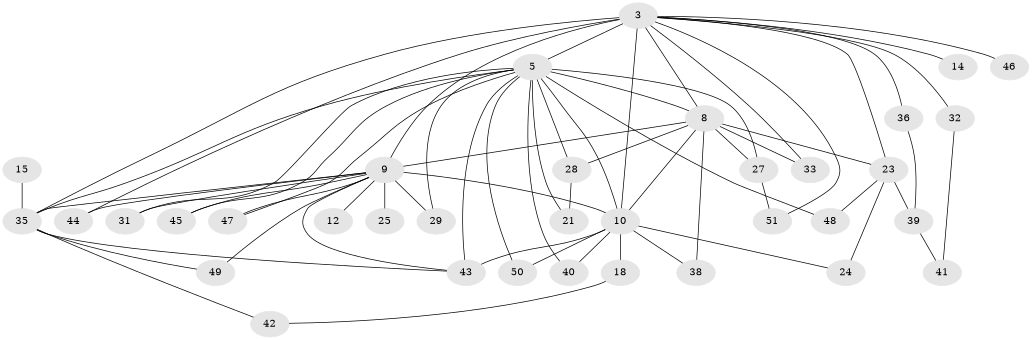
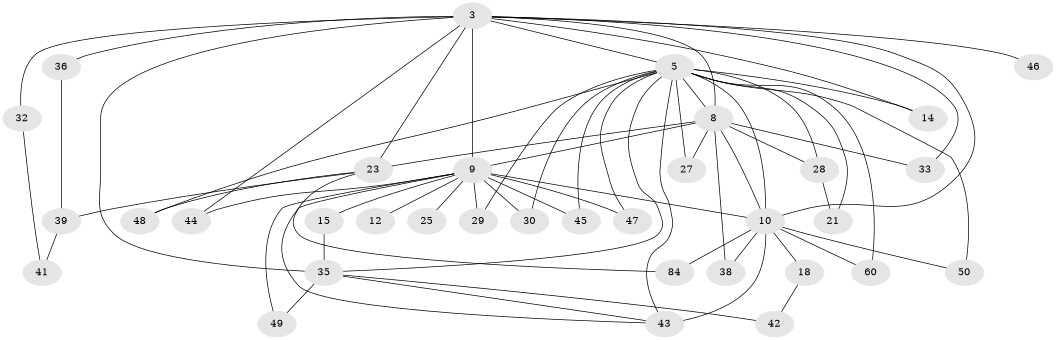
none -> (804, 85)
(201, 191) -> (396, 192)
(125, 221) -> (530, 221)
(772, 221) -> none
(569, 273) -> (871, 273)
(846, 273) -> (675, 273)
